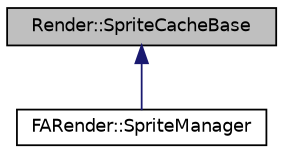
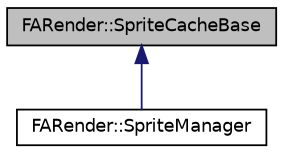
(142, 27) -> (142, 27)
